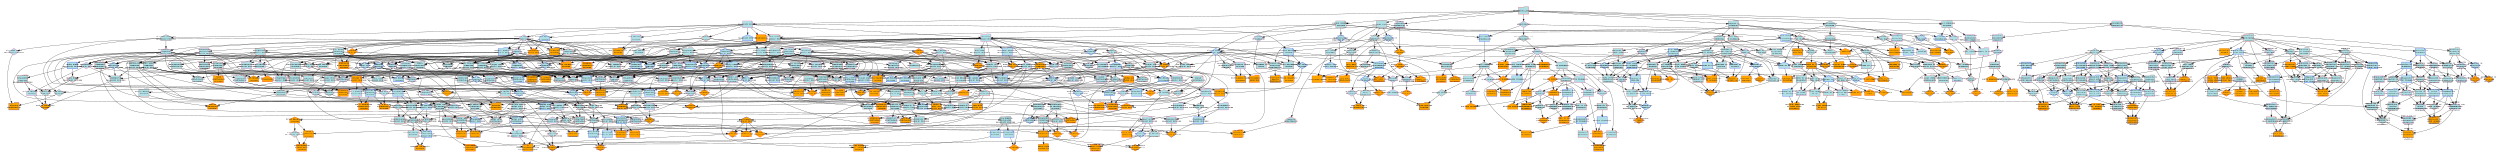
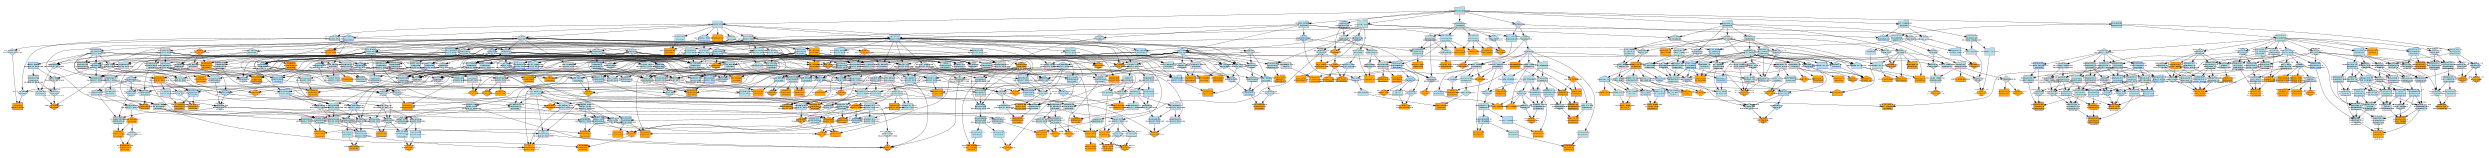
(2321, 73) -> (2411, 58)
(1407, 93) -> (1425, 93)
